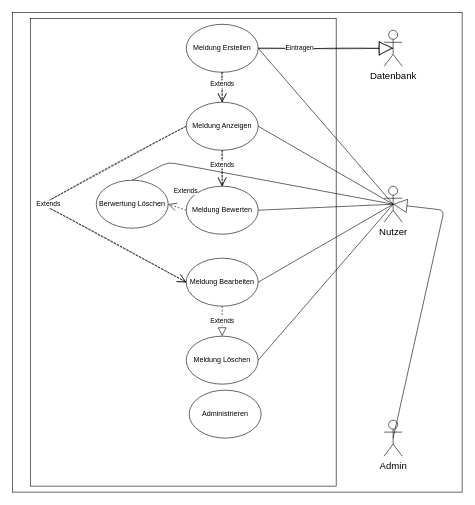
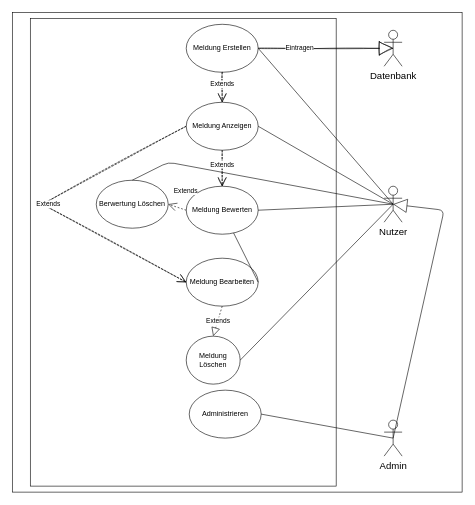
(322, 246) -> (246, 258)
(222, 360) -> (213, 360)
none -> (326, 426)
